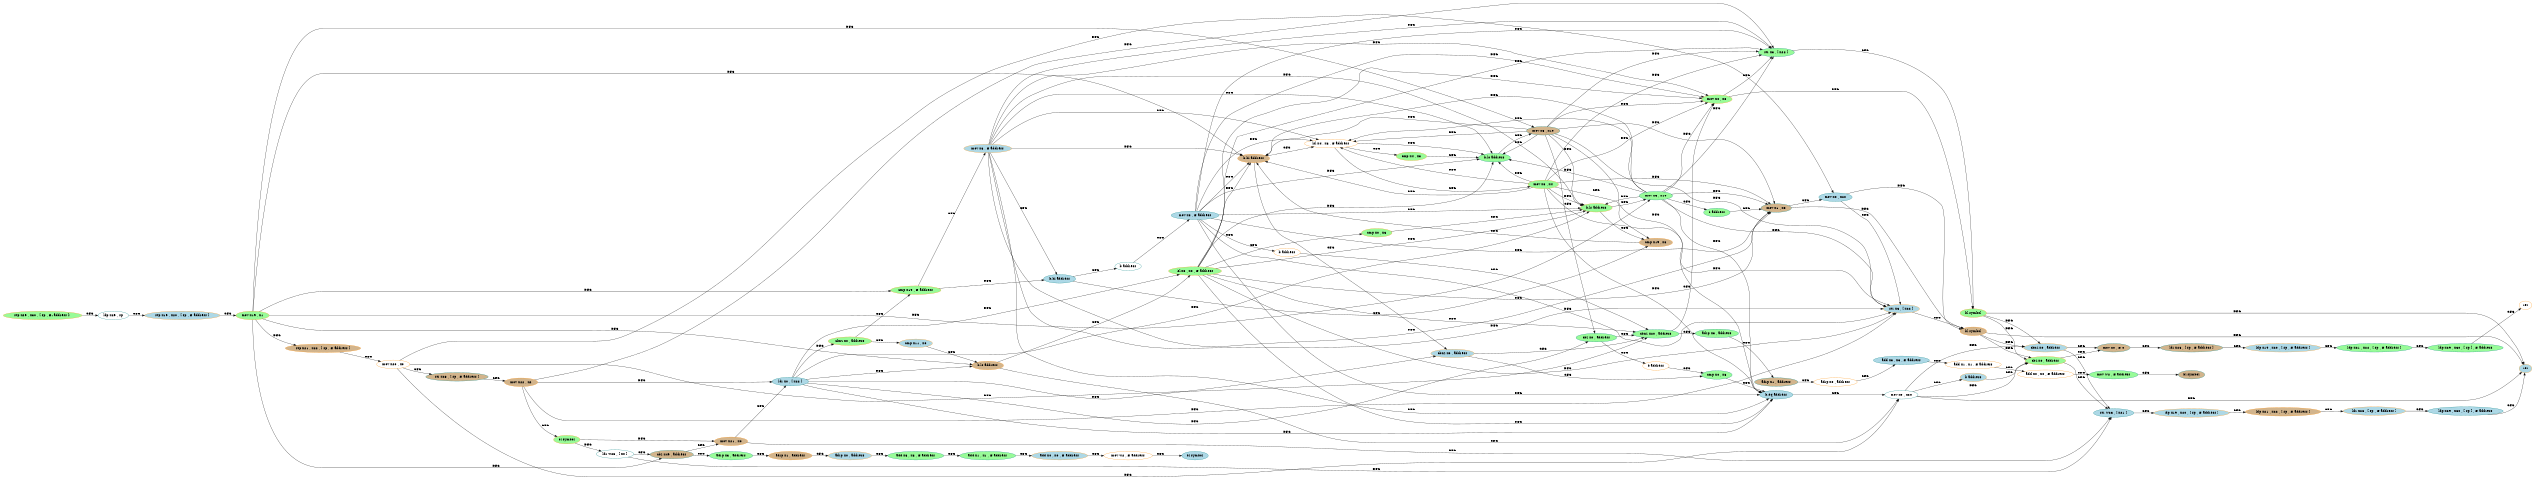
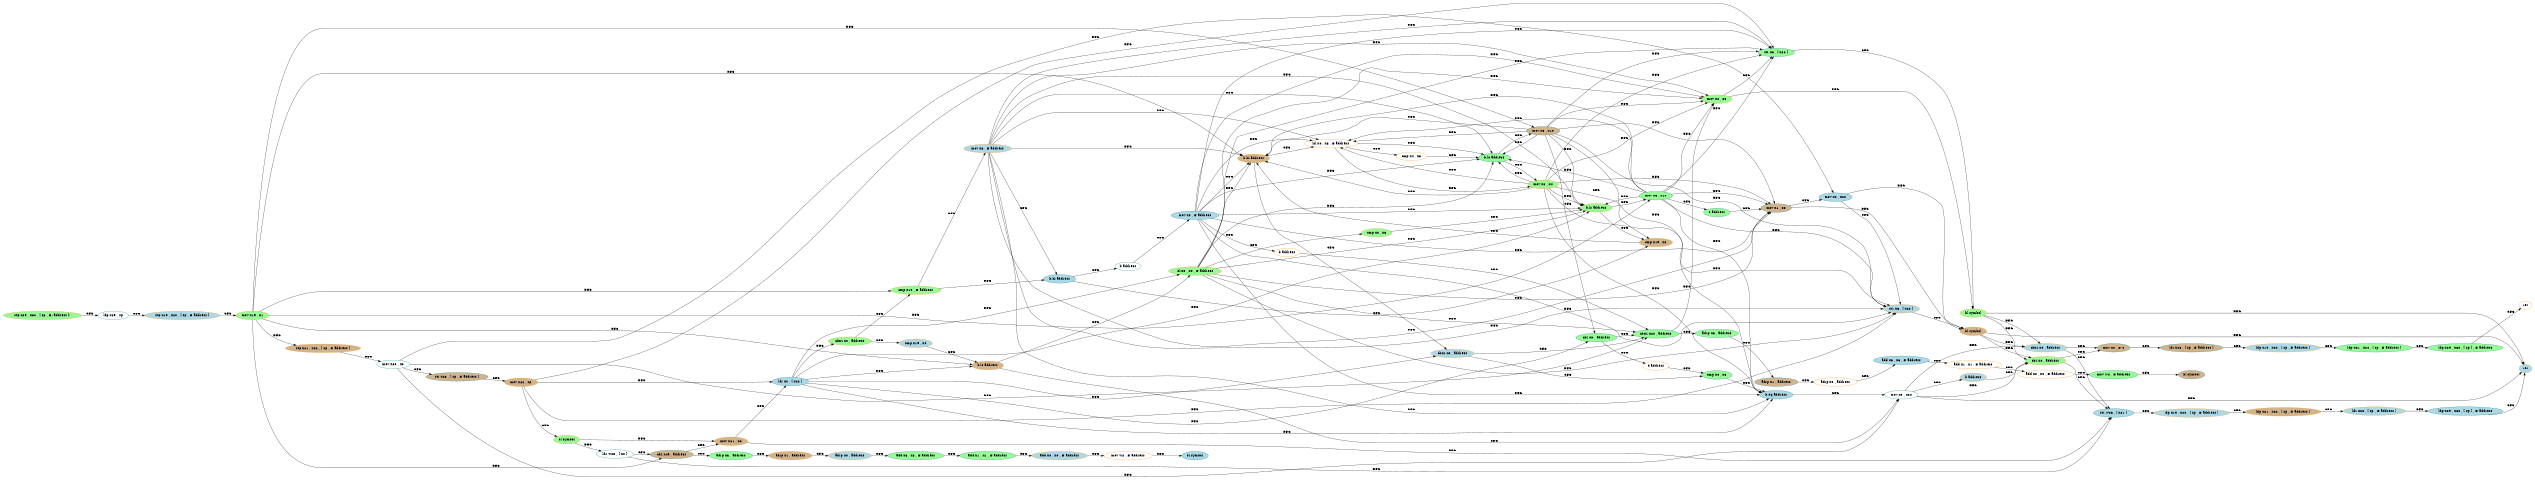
(1411, 156) -> (1411, 156)
none -> (1520, 169)
(1453, 188) -> (1453, 188)
(1687, 287) -> (1687, 287)
(916, 343) -> (916, 343)
(393, 364) -> (393, 364)
(1462, 424) -> none
